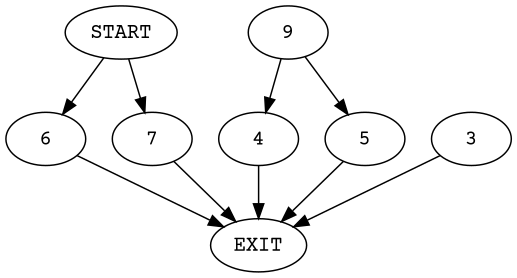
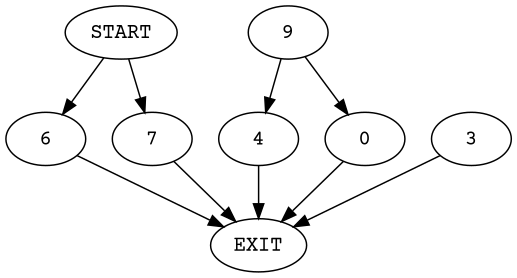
(365, 139) -> (365, 139)
